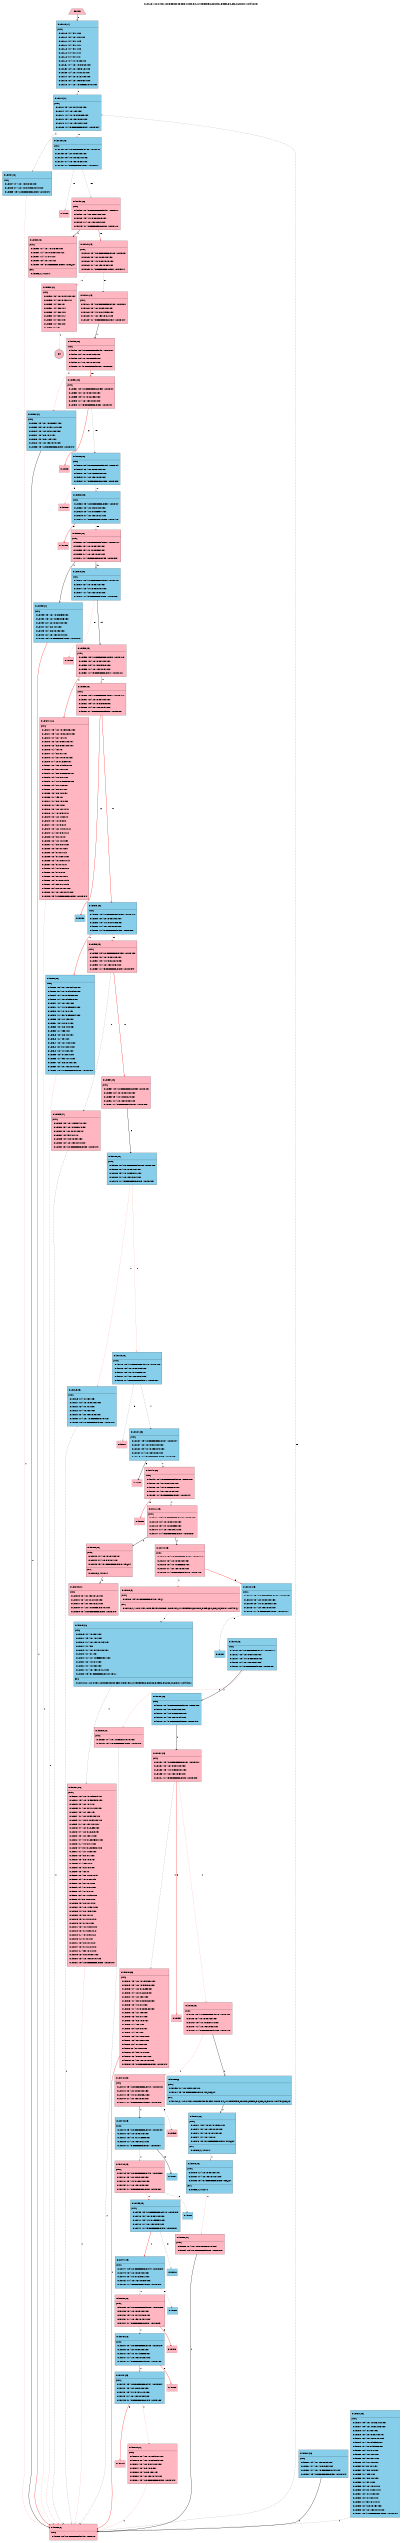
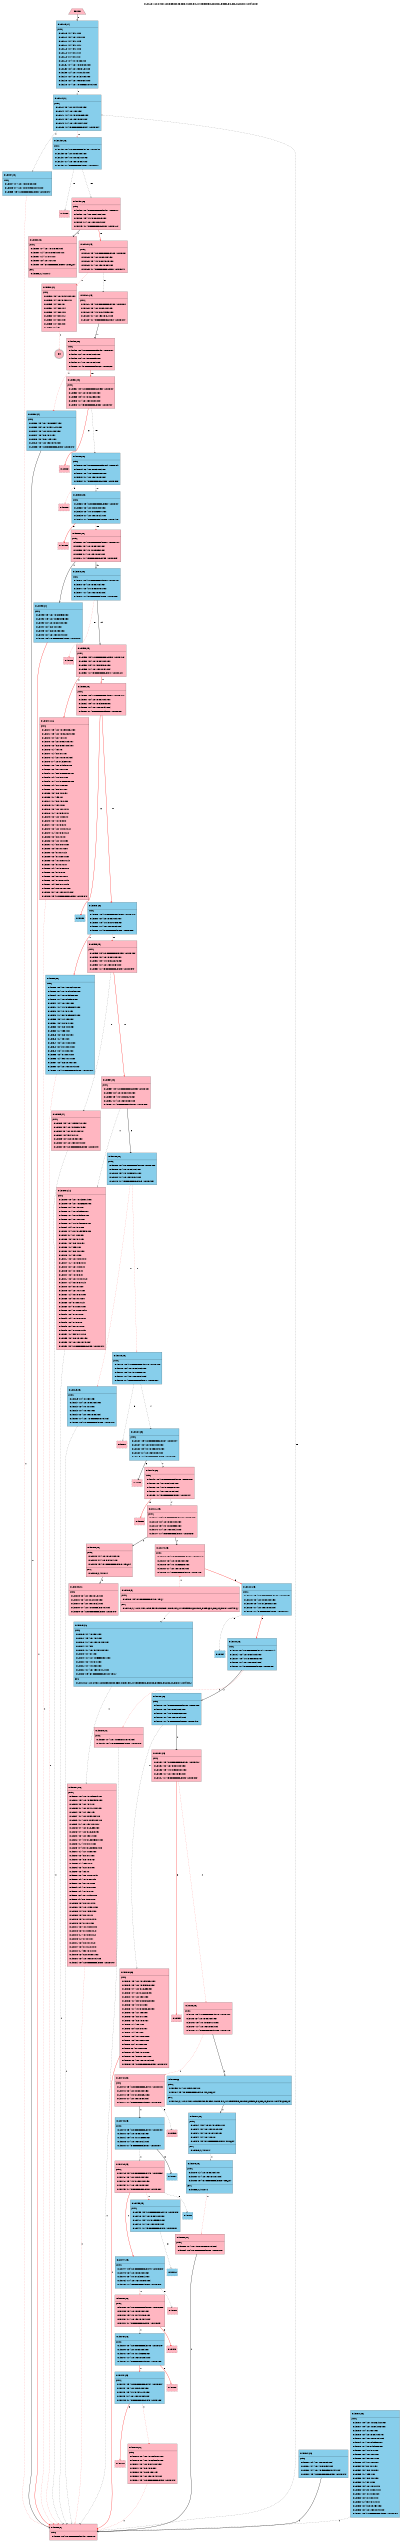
none -> (81, 1269)
(178, 1581) -> (180, 1582)
none -> (260, 1626)
(163, 1875) -> (133, 1844)
(148, 2244) -> (126, 2224)
(172, 2311) -> (172, 2311)
